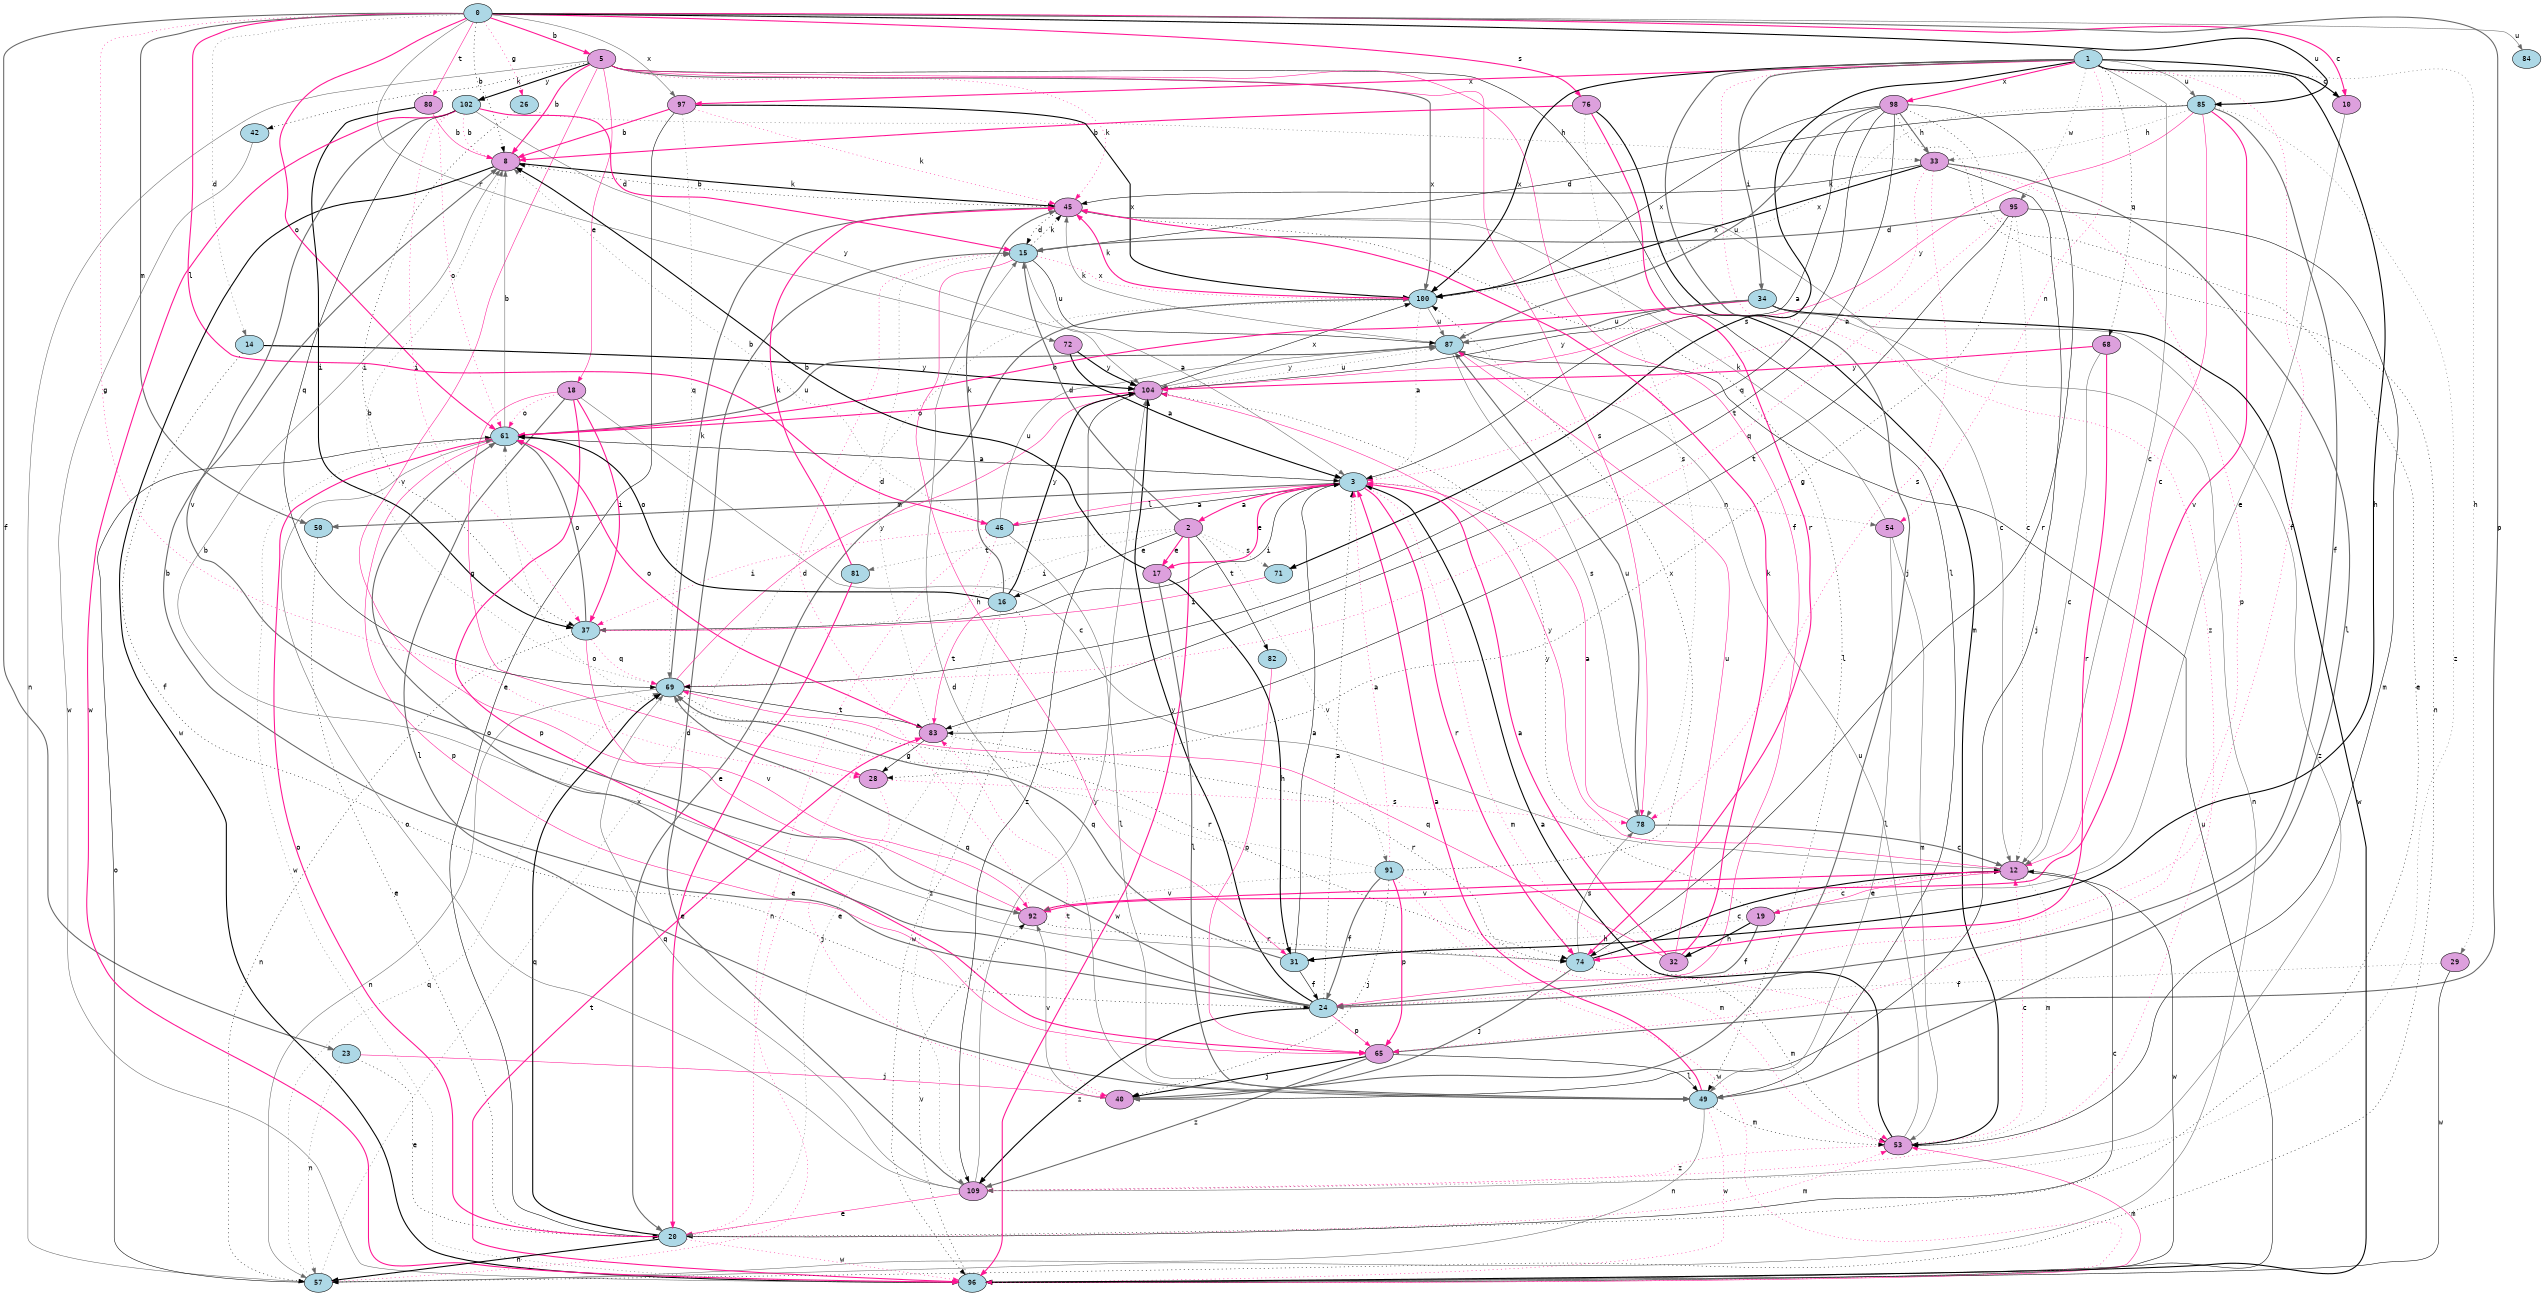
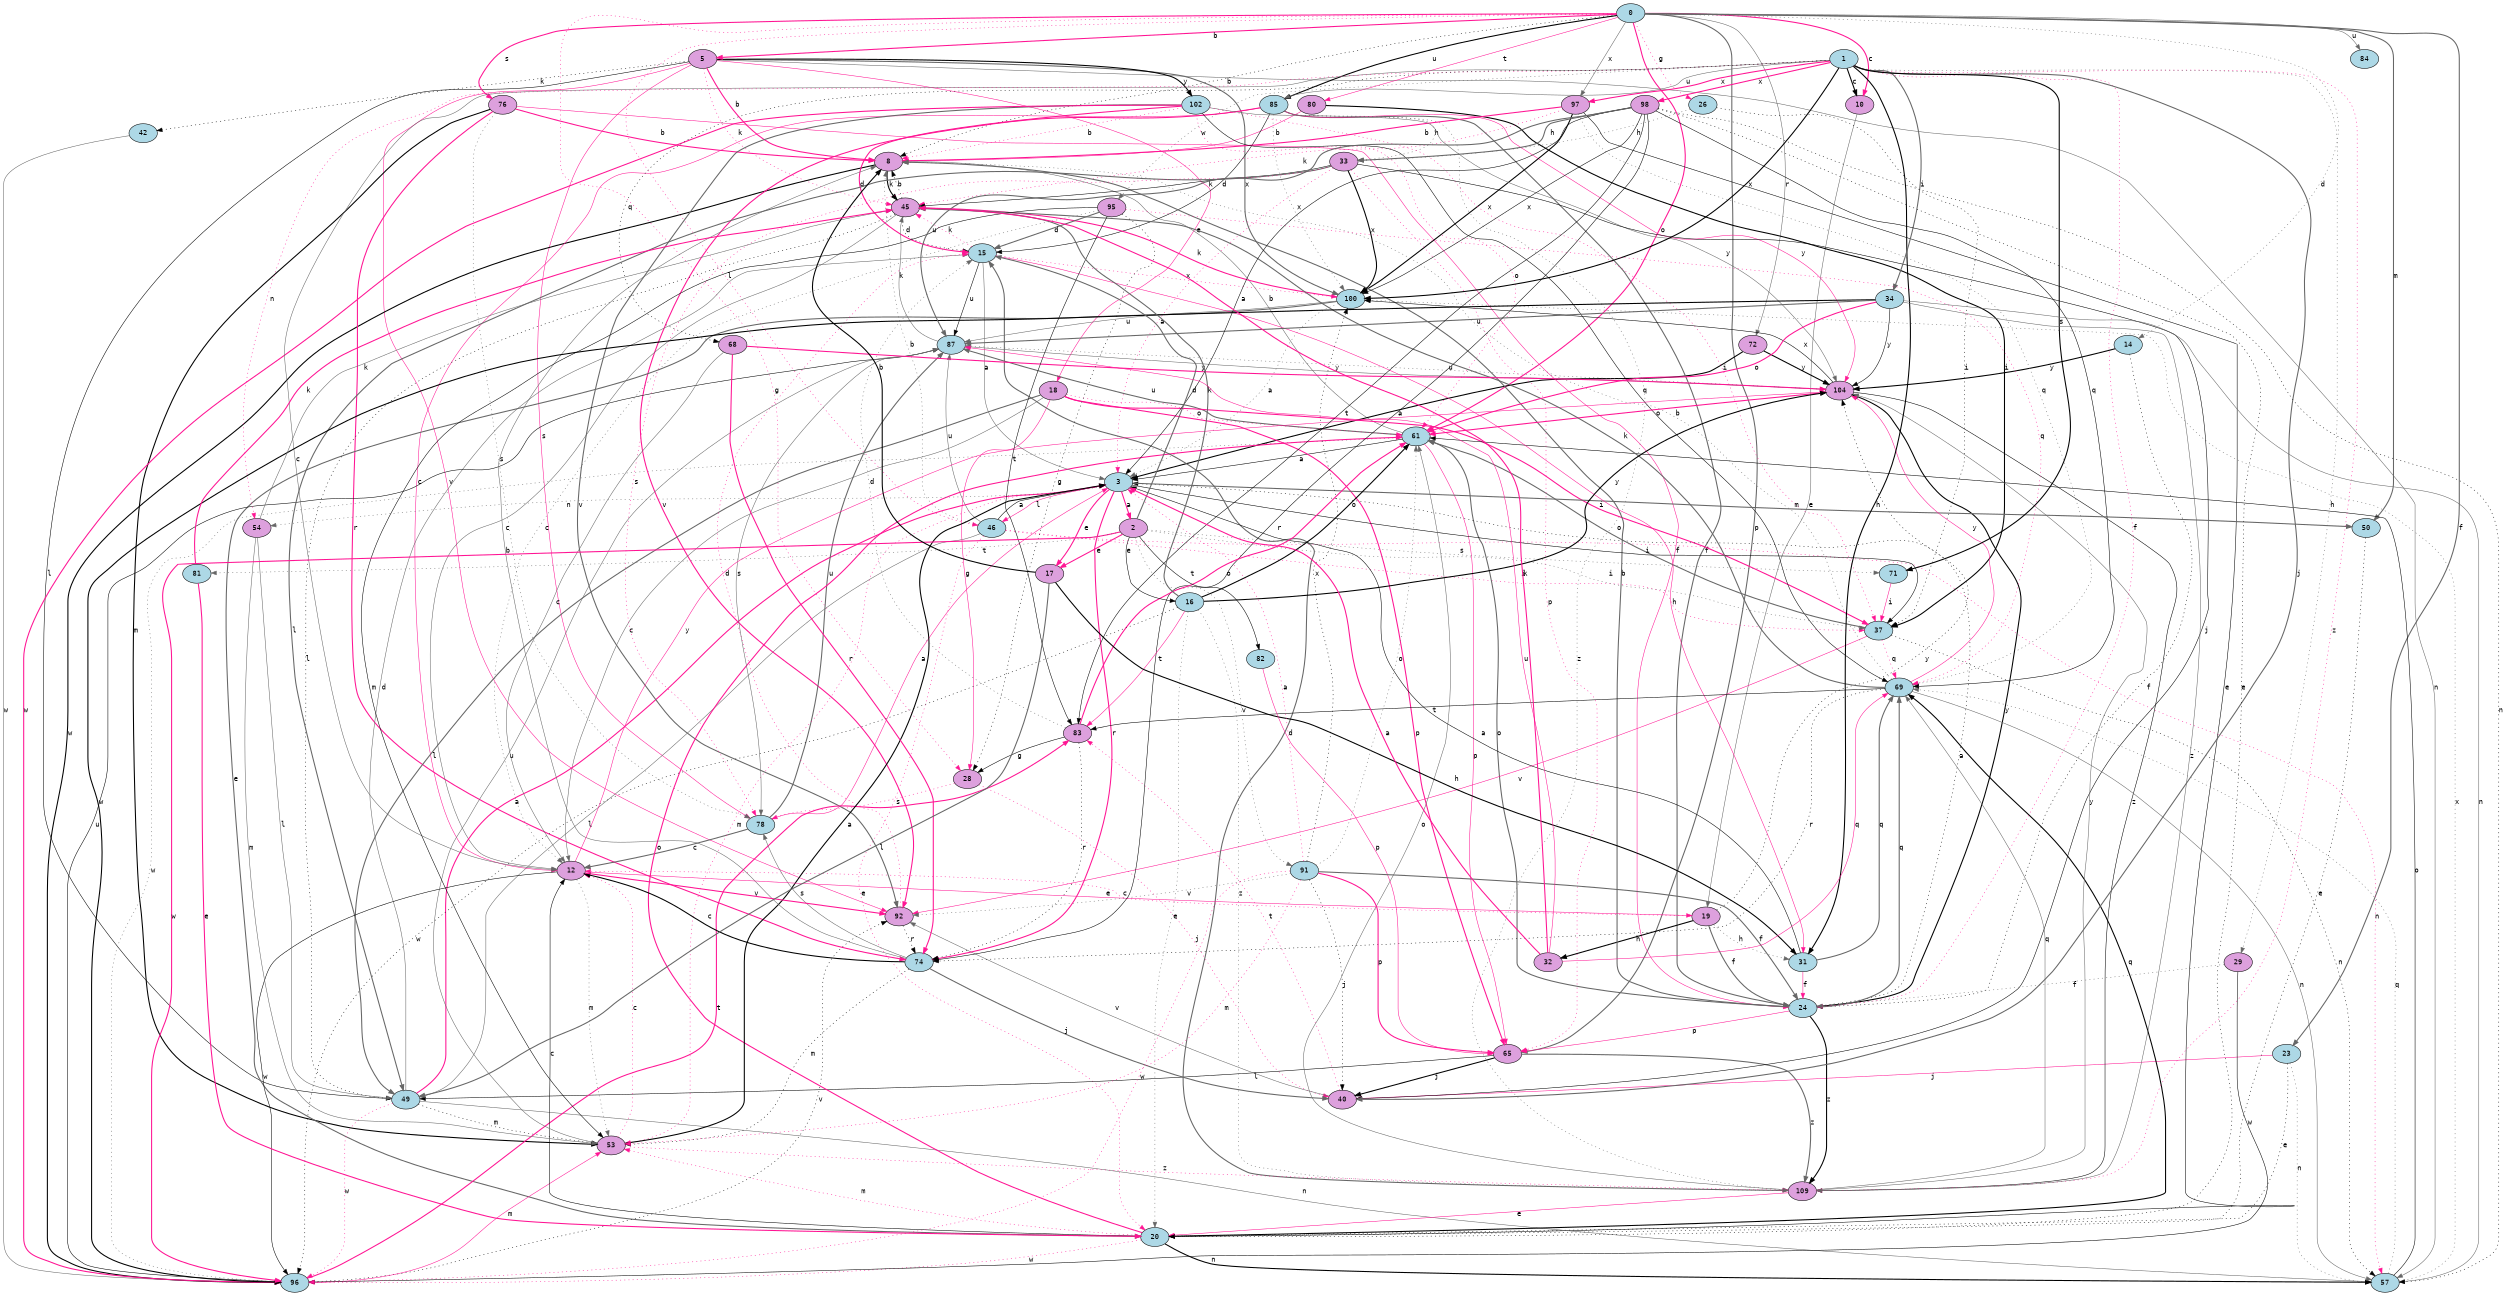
(1044, 233) -> (946, 232)
(1630, 355) -> (1405, 207)
(327, 363) -> (829, 35)
(1307, 983) -> (1803, 982)
